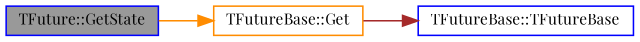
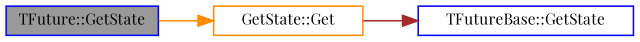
(288, 21) -> (288, 21)
(526, 21) -> (526, 21)
